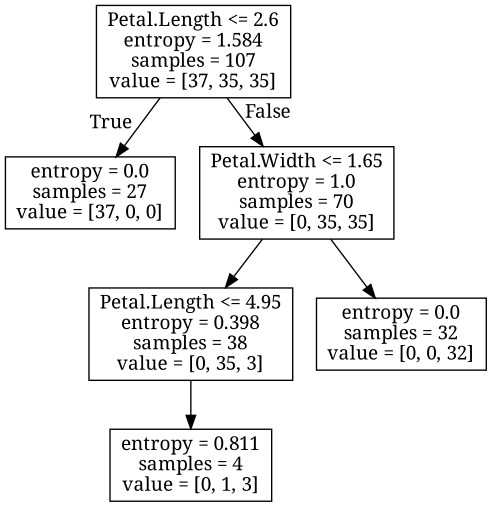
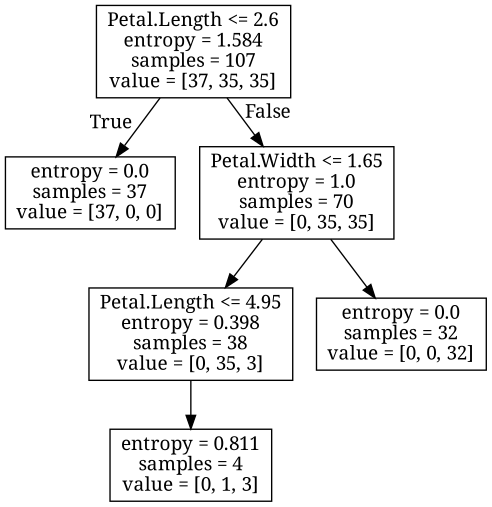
(90, 193) -> (90, 193)
